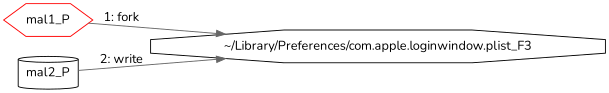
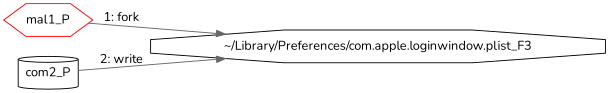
(48, 73) -> (48, 73)
